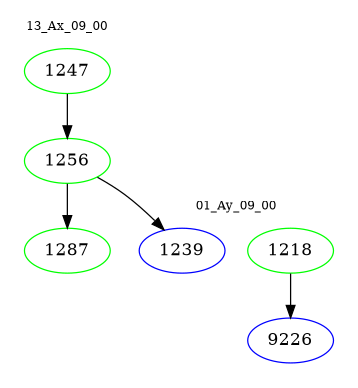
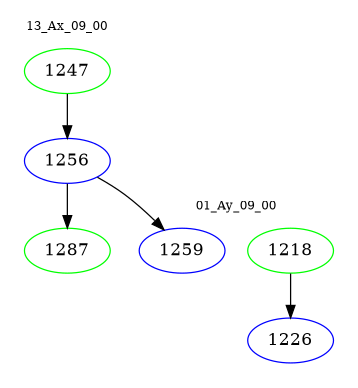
(67, 161) -> (67, 161)
(182, 251) -> (182, 251)
(291, 340) -> (291, 340)
